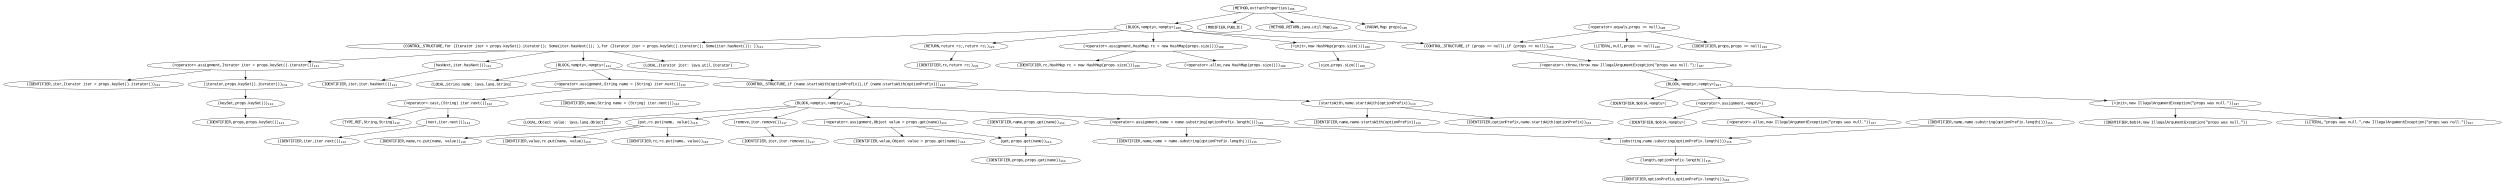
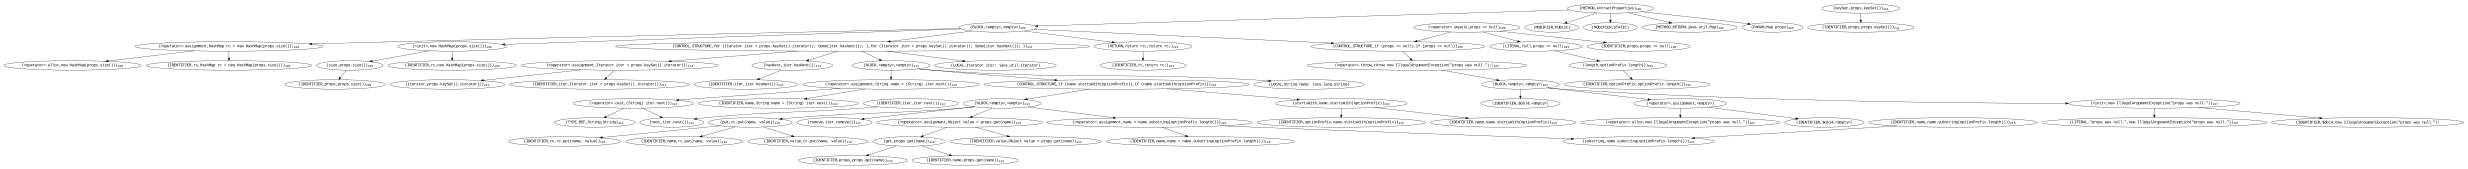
none -> (1610, 27)
none -> (452, 65)
none -> (335, 84)
(246, 93) -> none
(564, 122) -> none
(383, 131) -> (787, 112)
(1026, 131) -> (936, 150)
(778, 141) -> none
(1676, 150) -> (1576, 56)
